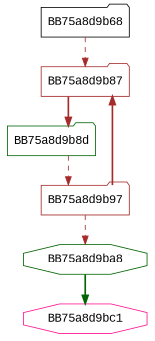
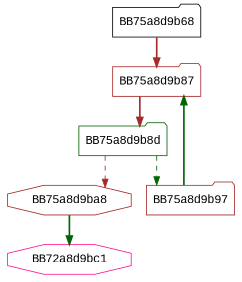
(85, 48) -> (157, 48)
(112, 145) -> (184, 145)
(68, 166) -> (157, 166)
(85, 226) -> (105, 167)
(85, 259) -> (69, 200)
(85, 319) -> (69, 259)
